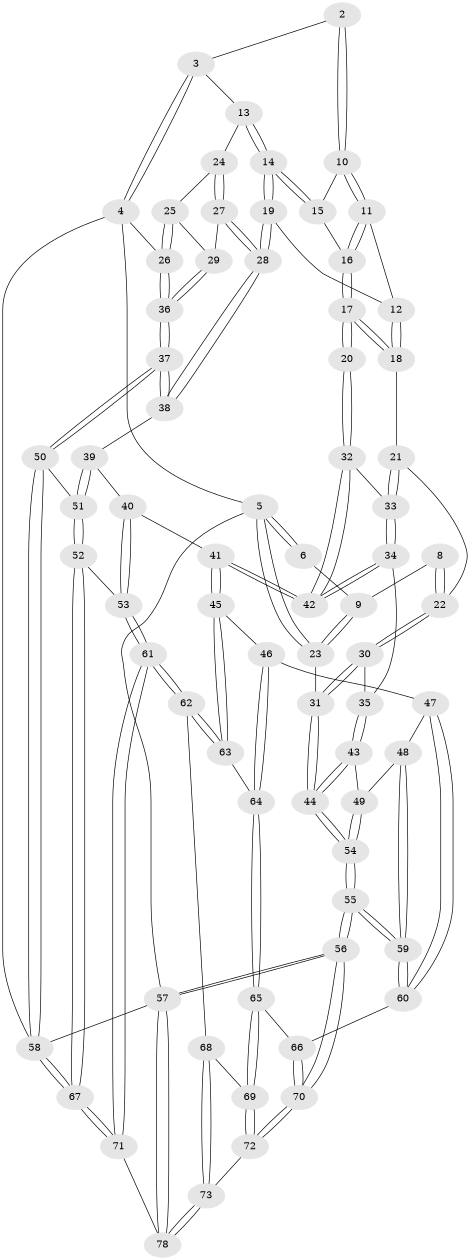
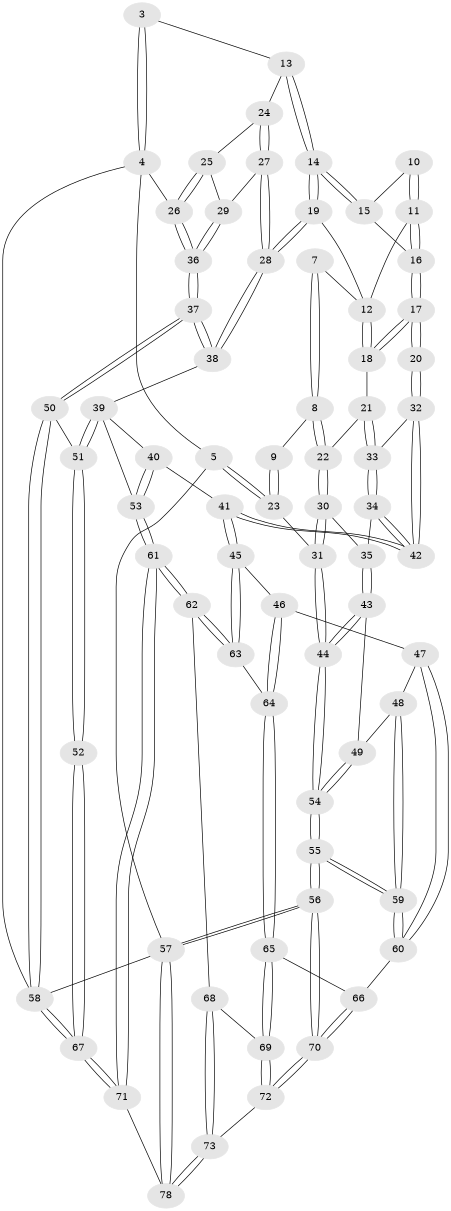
(342, 15) -> none
none -> (315, 261)
(303, 556) -> none
(101, 581) -> (117, 458)
